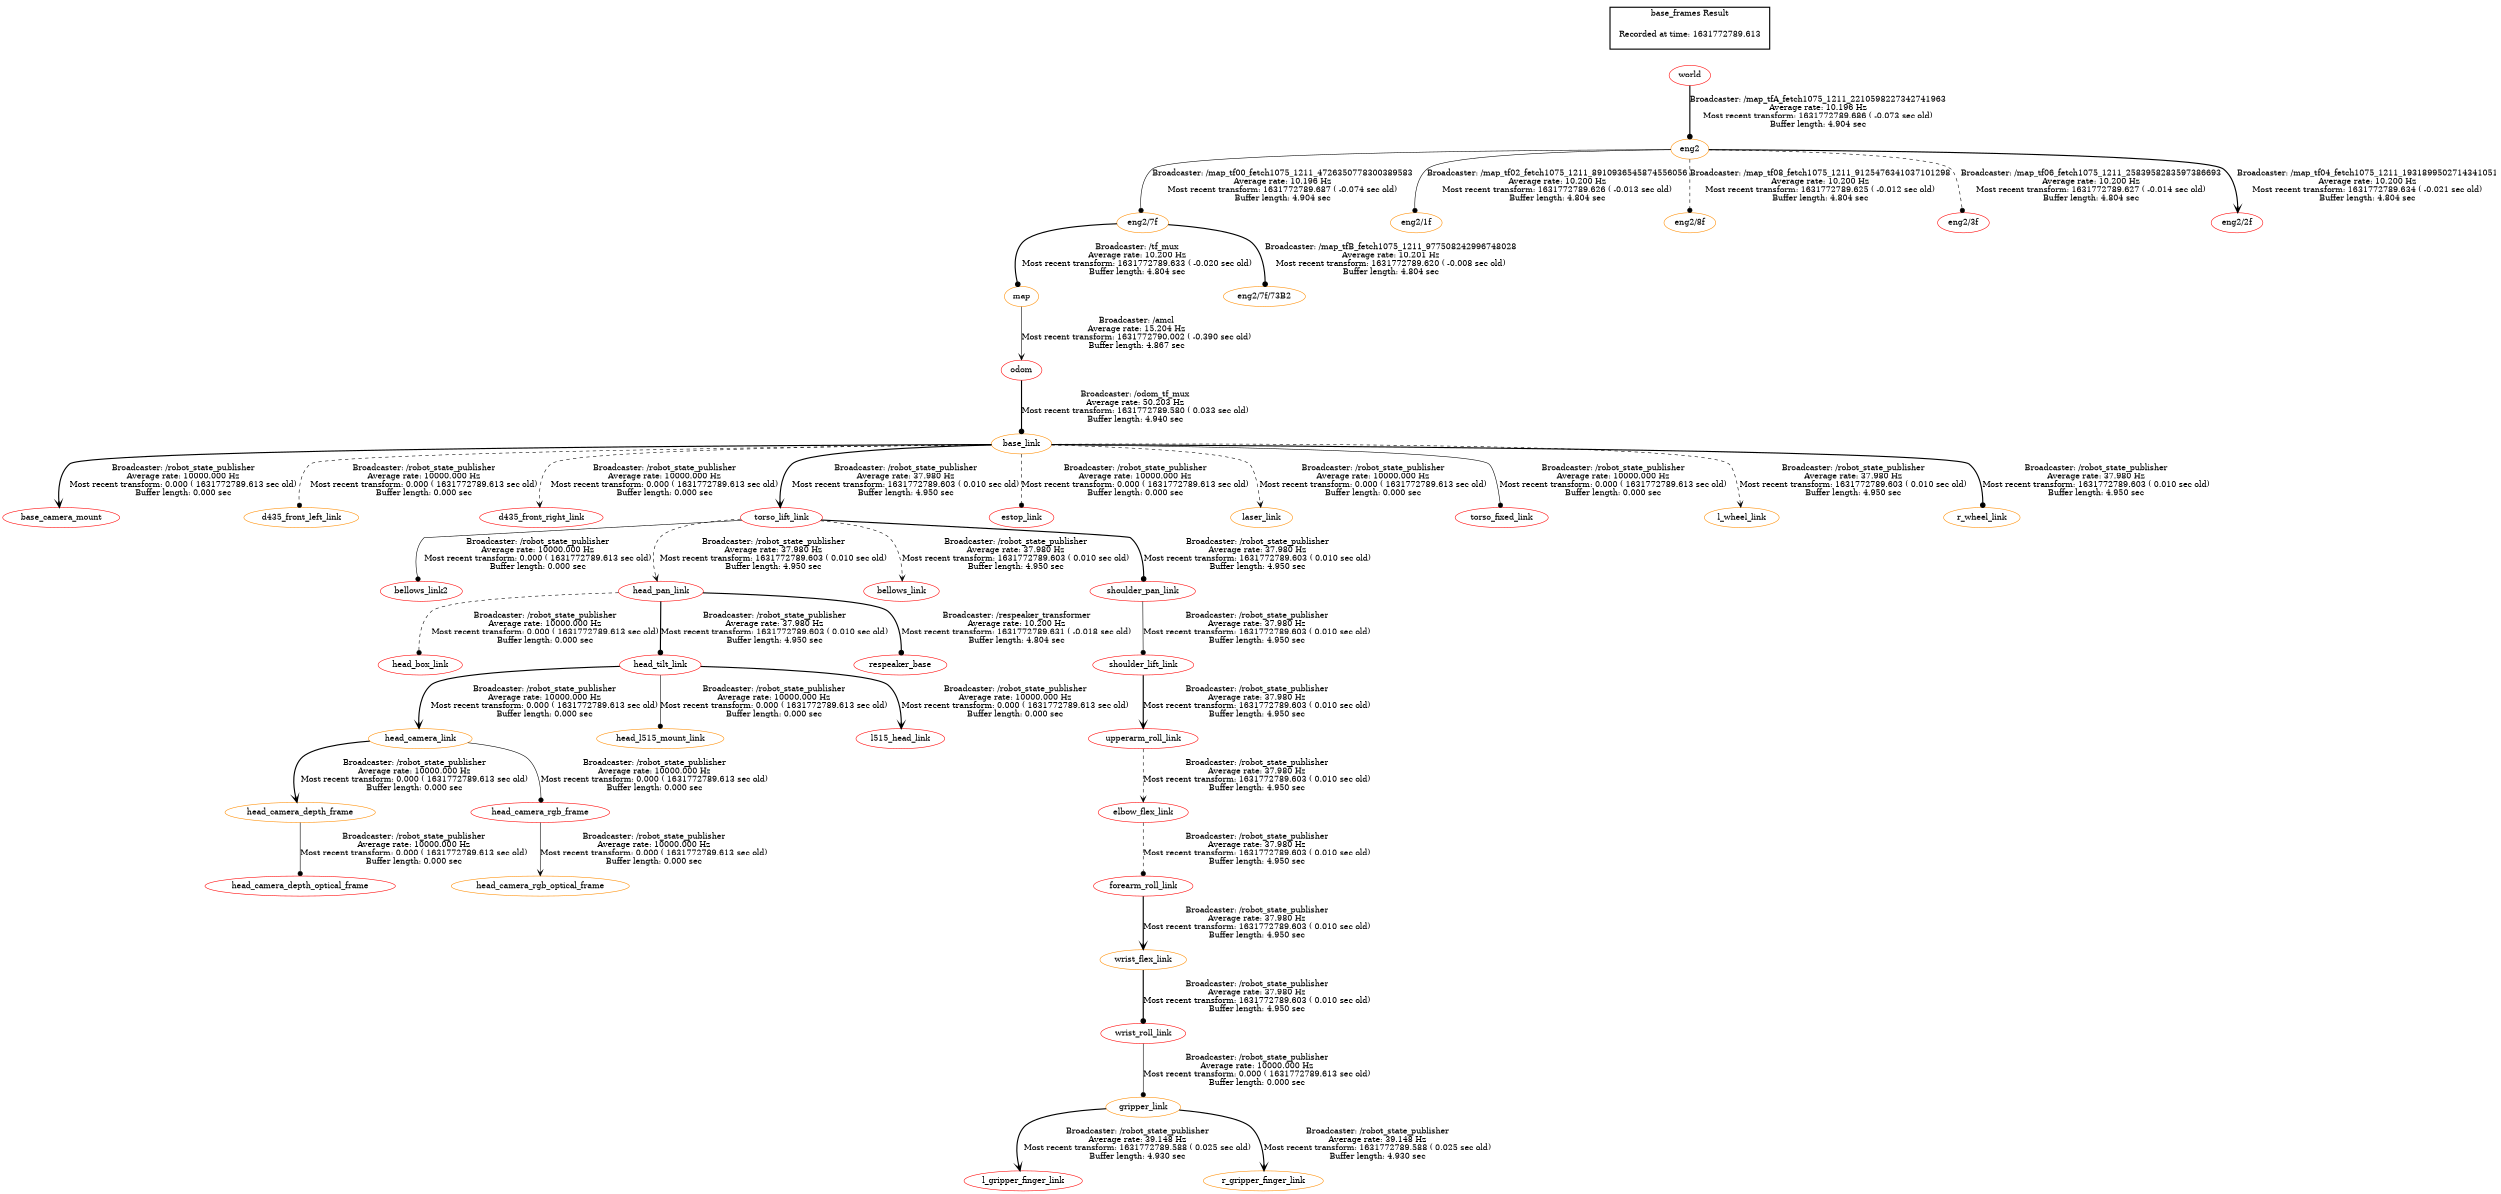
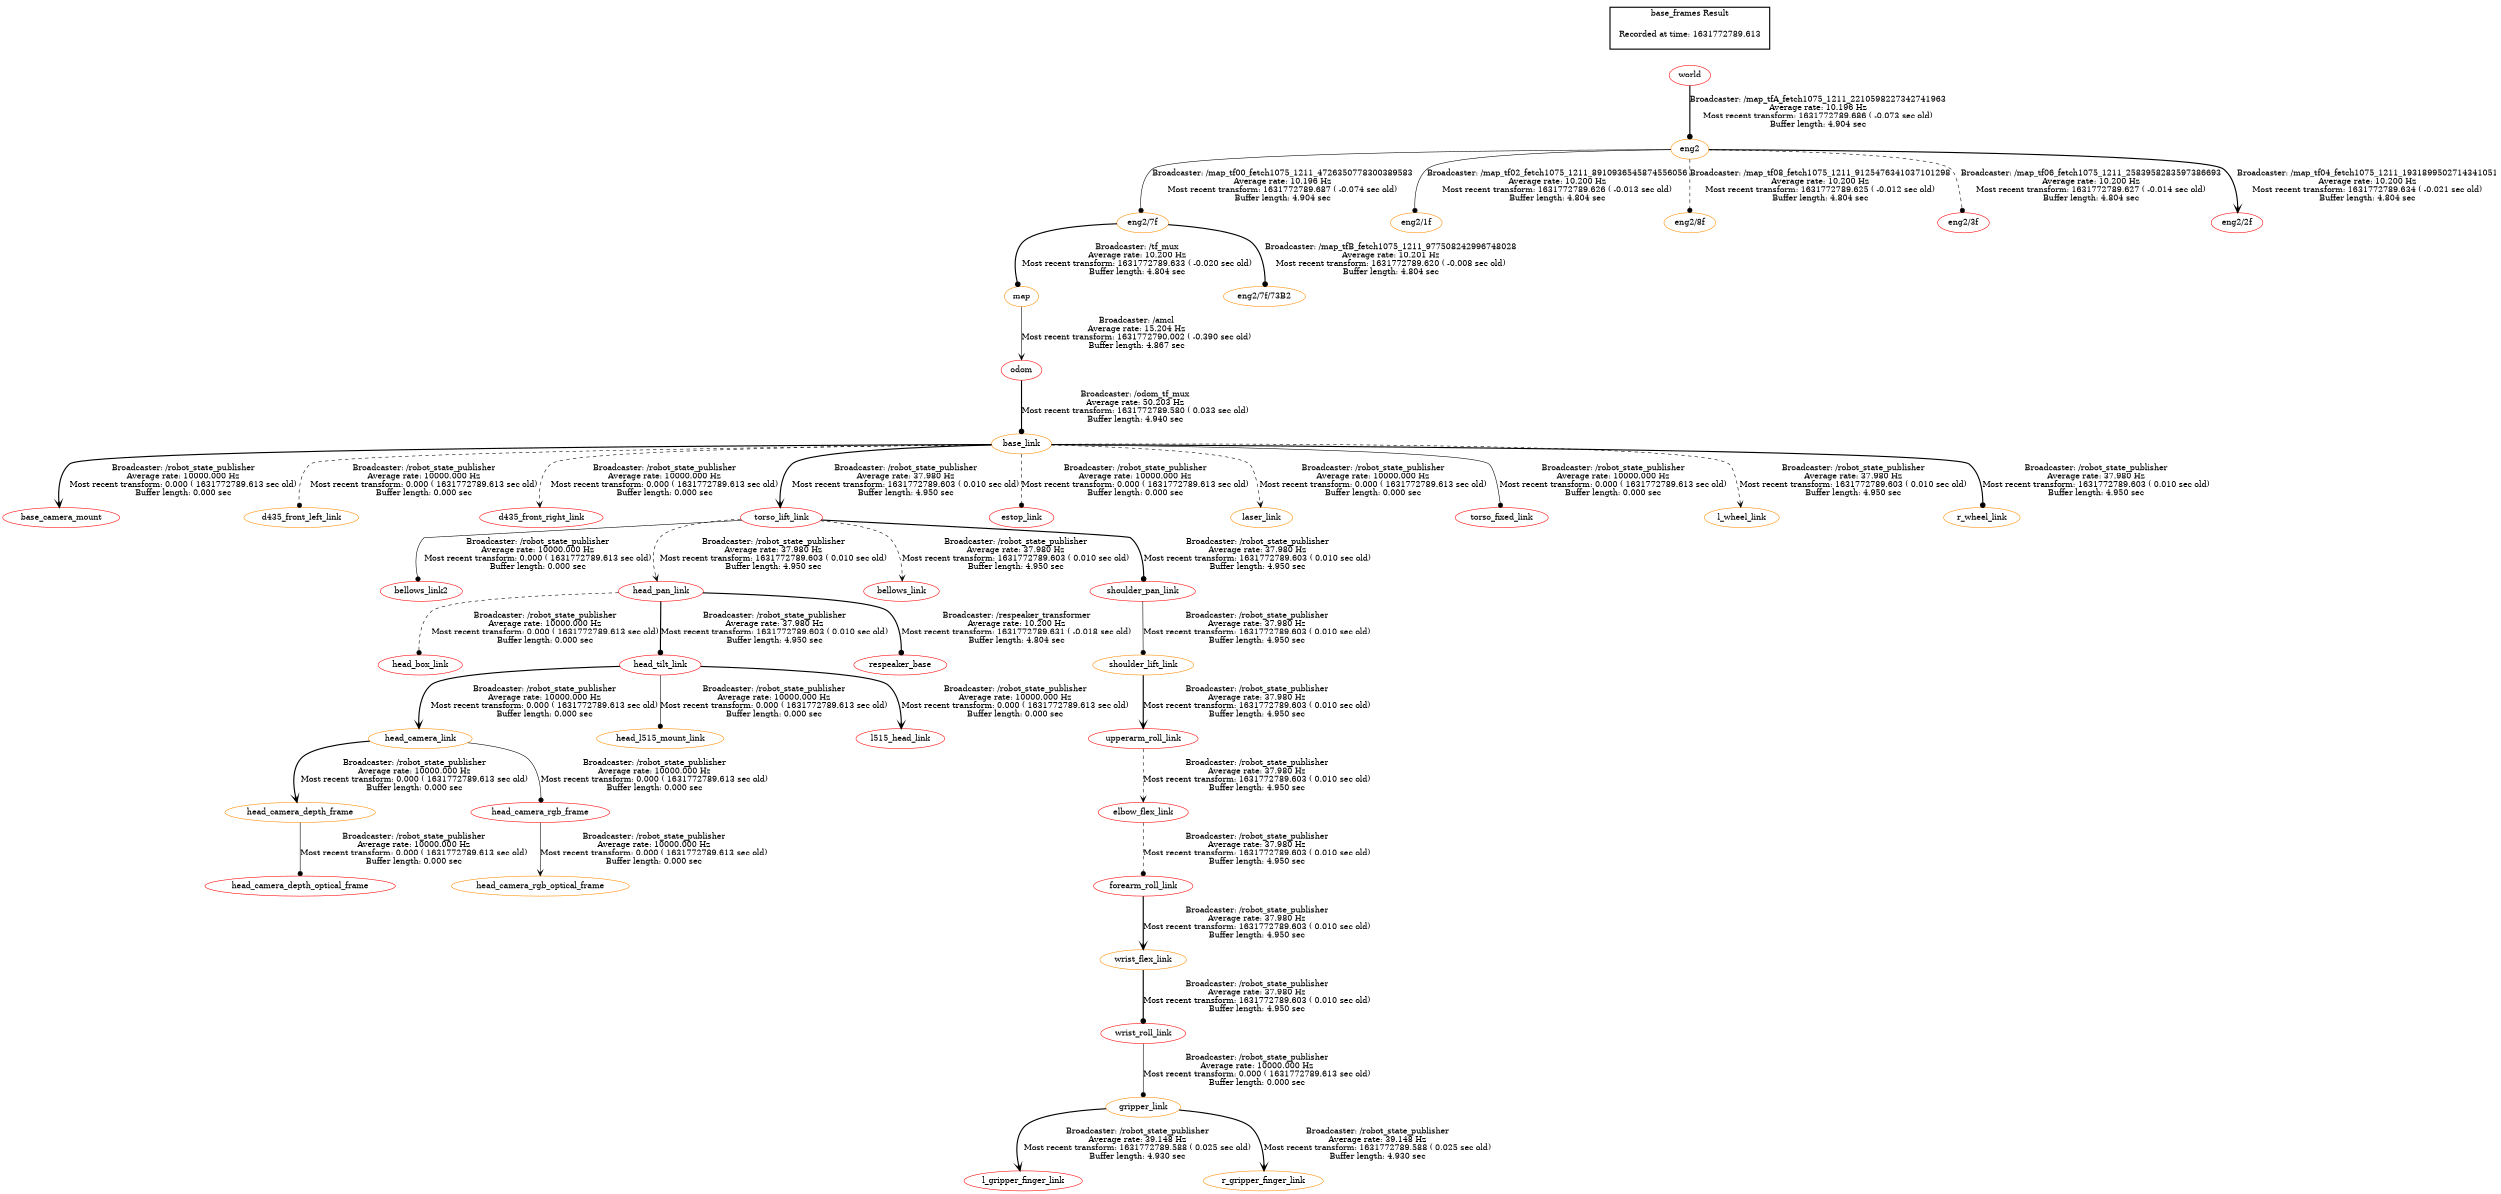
(1143, 665) -> (1143, 665)
